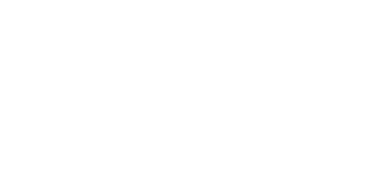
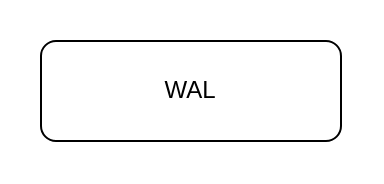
none -> (191, 91)
